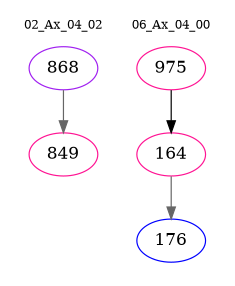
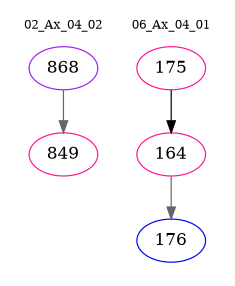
(171, 26) -> (171, 26)
(171, 68) -> (171, 68)
